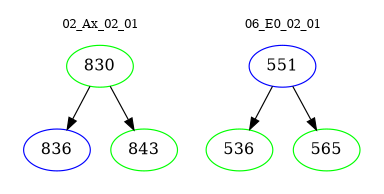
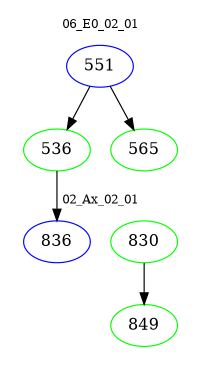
(81, 103) -> (57, 197)
(144, 150) -> (144, 326)
